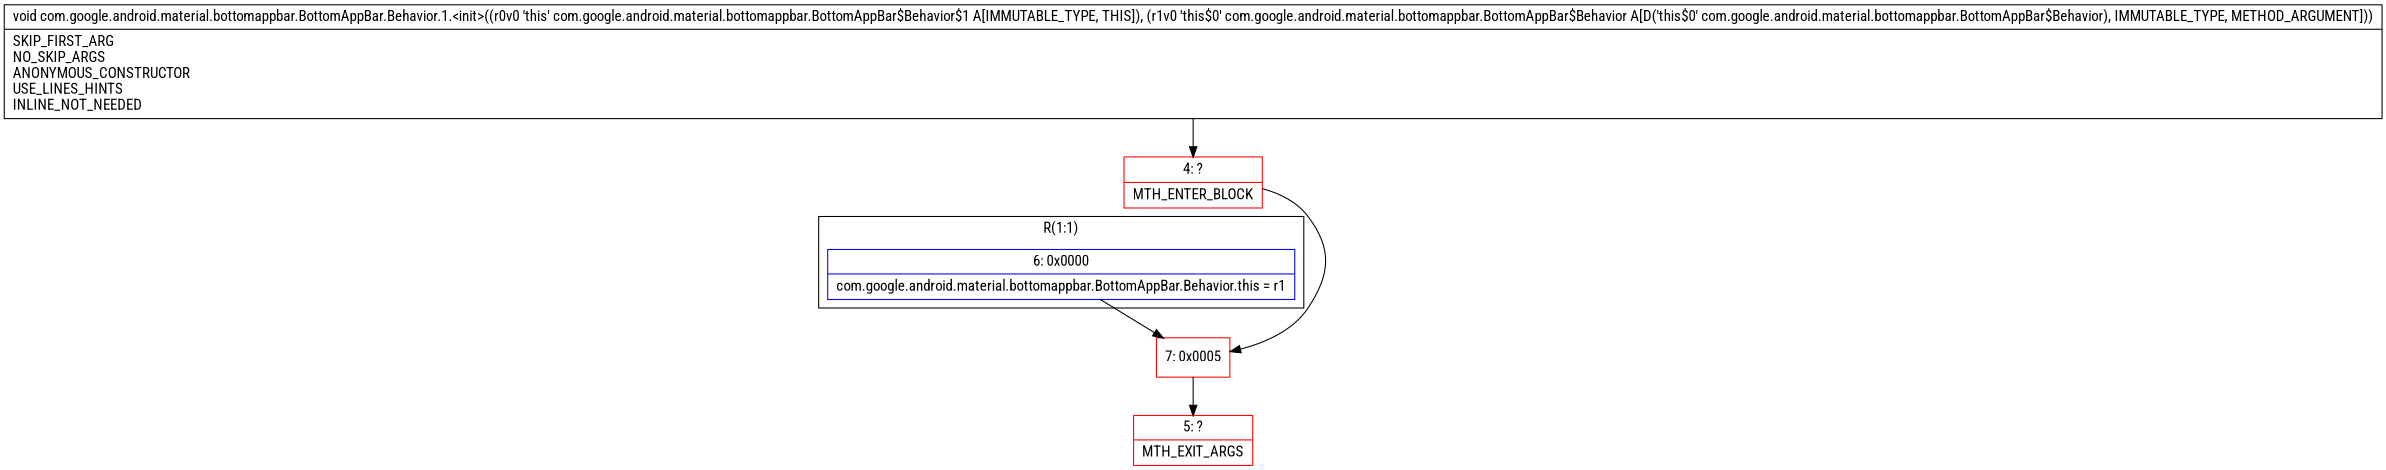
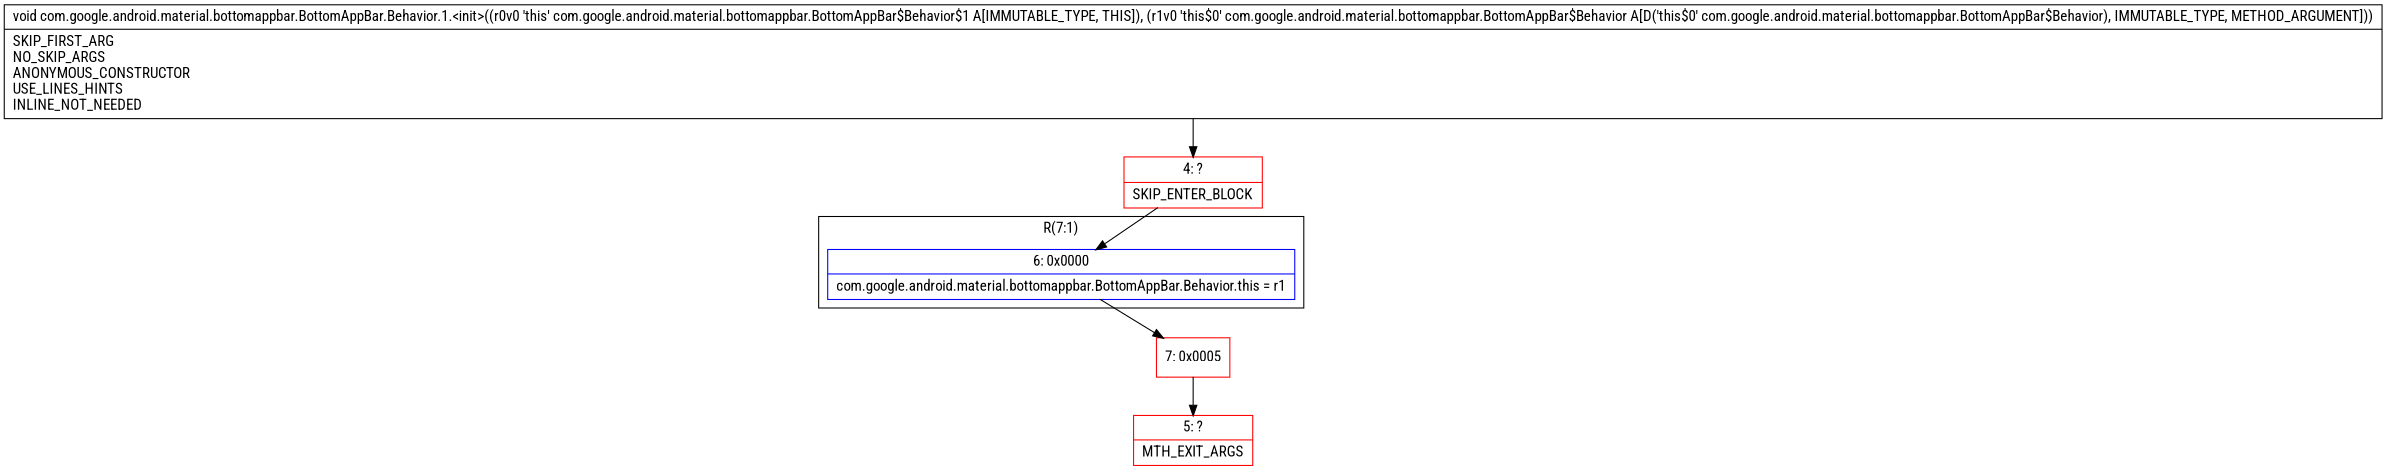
(1193, 195) -> (1193, 195)
(1061, 229) -> (1061, 229)
(1324, 275) -> (1131, 226)
